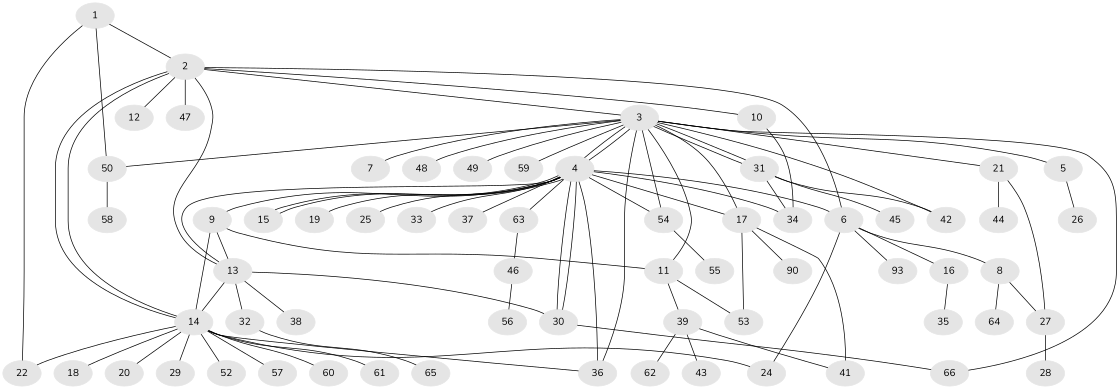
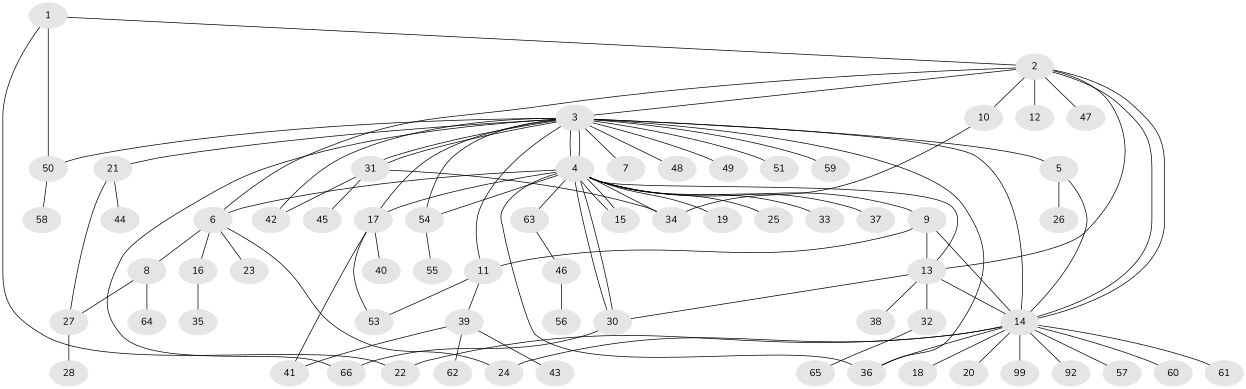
none -> (964, 152)
none -> (779, 169)
none -> (1077, 251)
(793, 271) -> (381, 271)
(898, 271) -> (249, 271)
(175, 373) -> (1020, 373)
(226, 373) -> (1071, 373)
